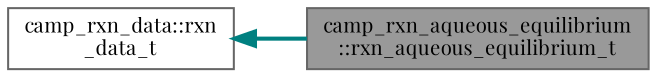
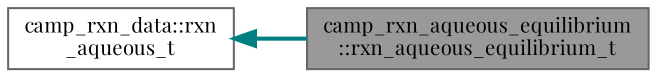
(121, 39) -> (121, 39)
